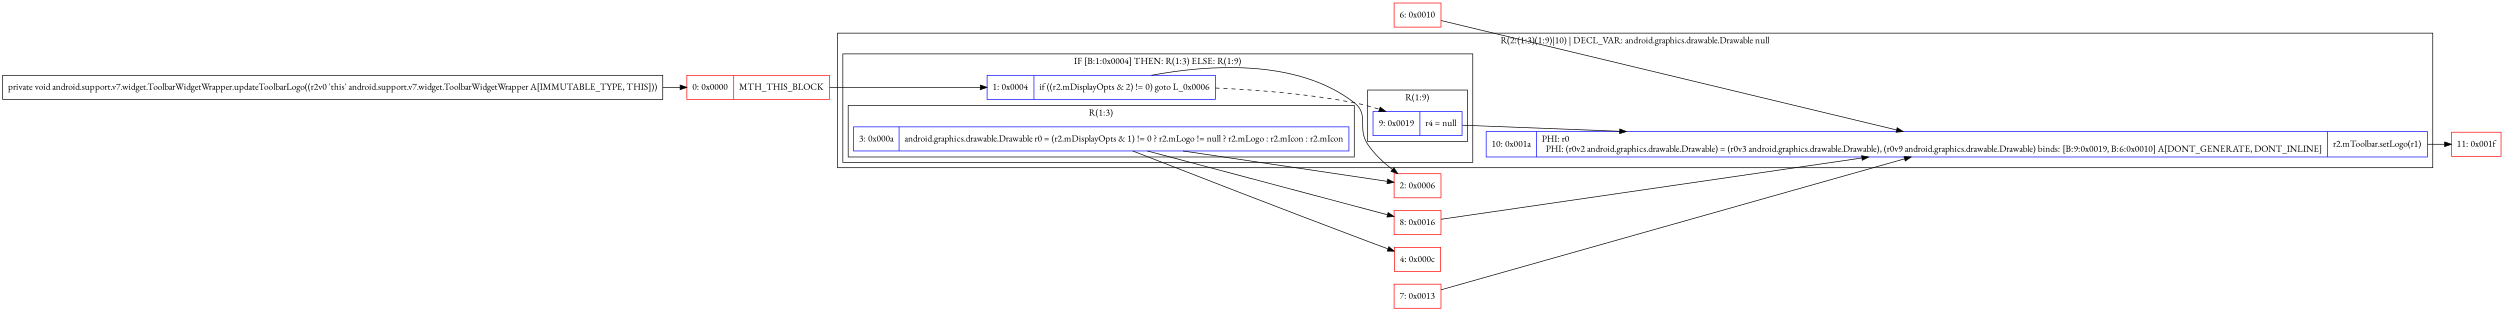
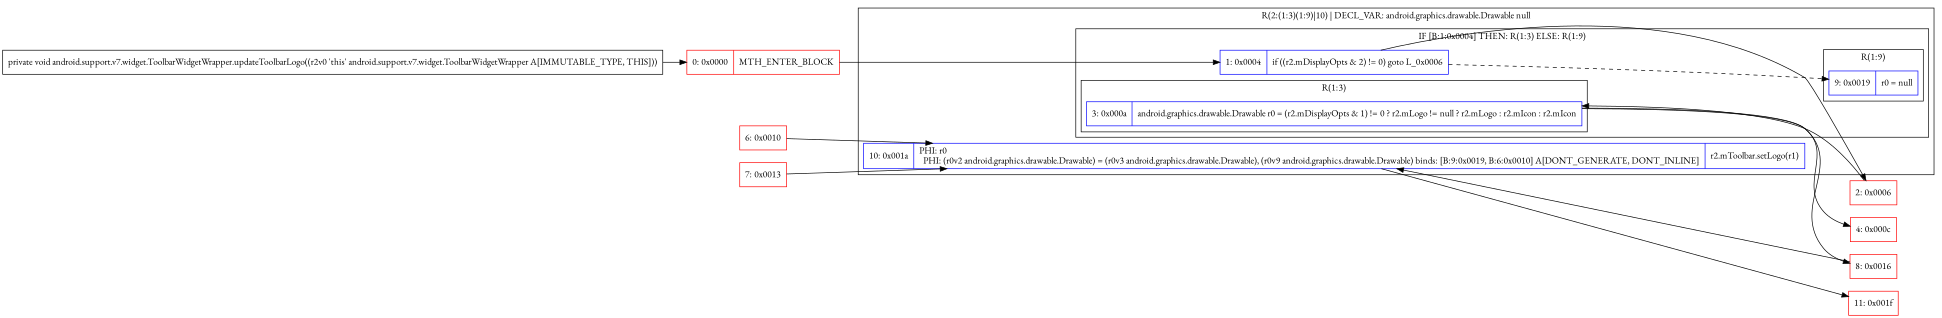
(782, 87) -> (787, 62)
(1441, 123) -> (1897, 83)
(1541, 128) -> none
(1326, 172) -> (1738, 114)
